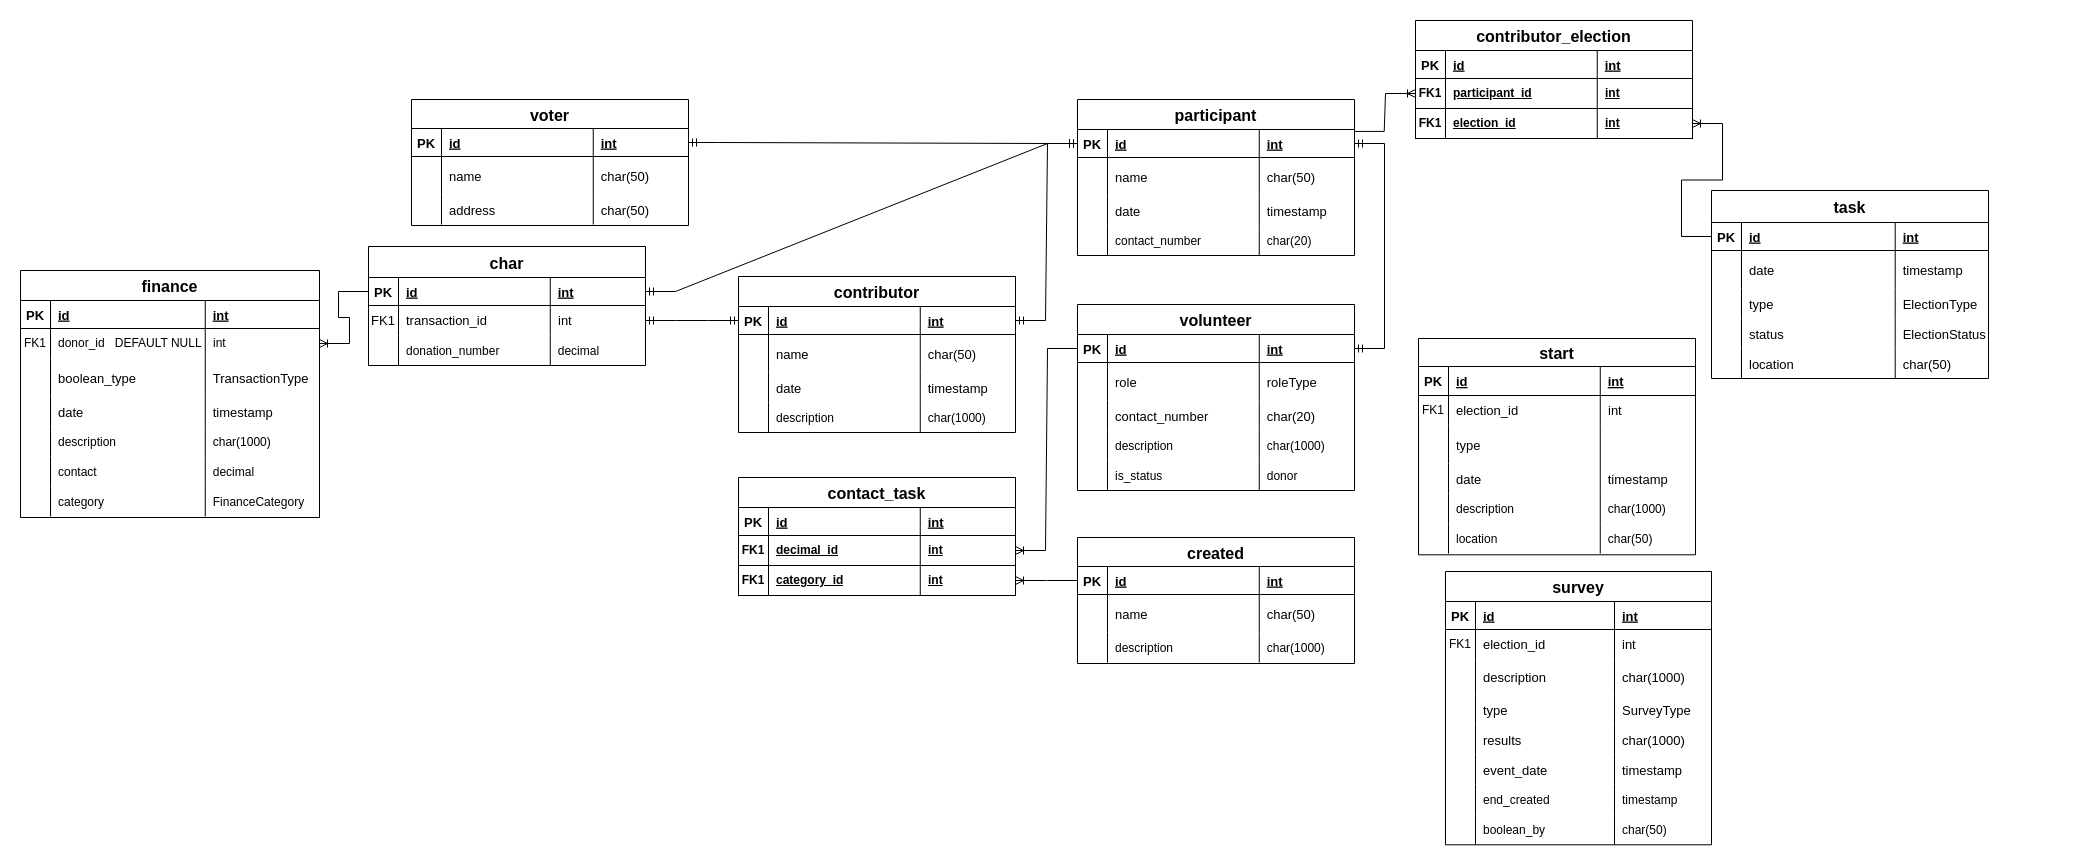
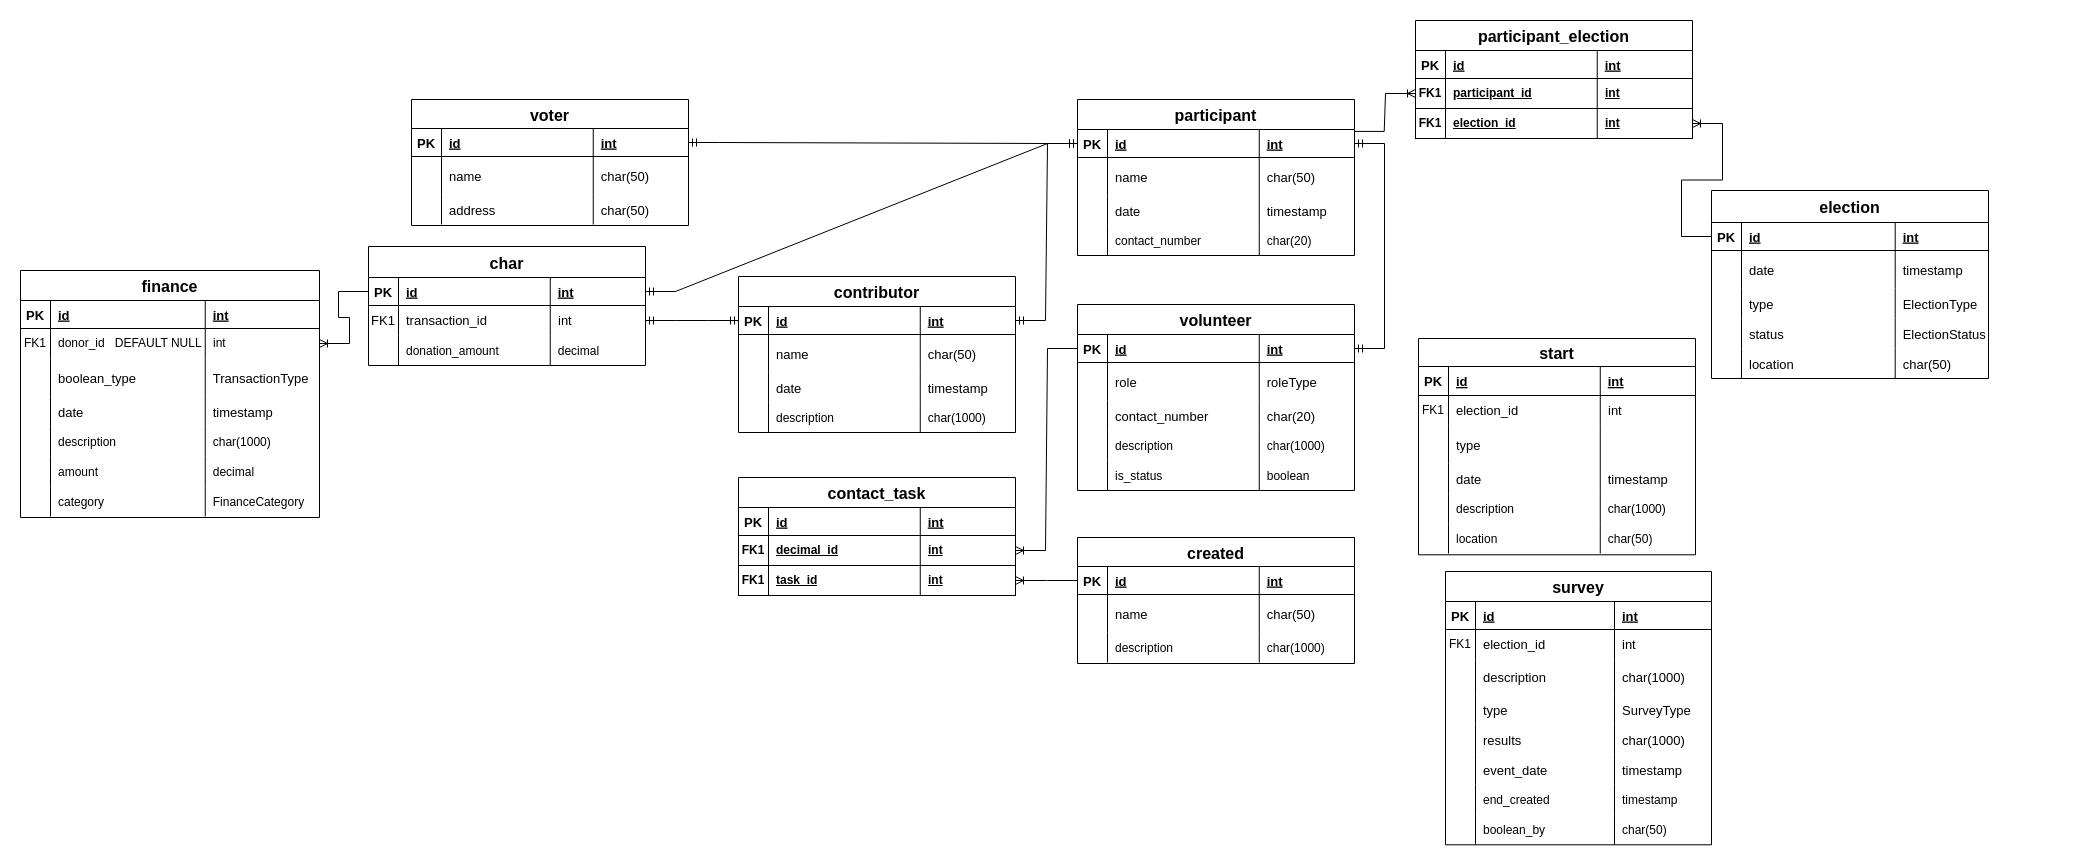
(1554, 37) -> (1554, 37)
(1850, 208) -> (1850, 208)
(455, 351) -> (455, 351)
(82, 472) -> (78, 472)
(1284, 476) -> (1289, 476)
(812, 581) -> (798, 581)
